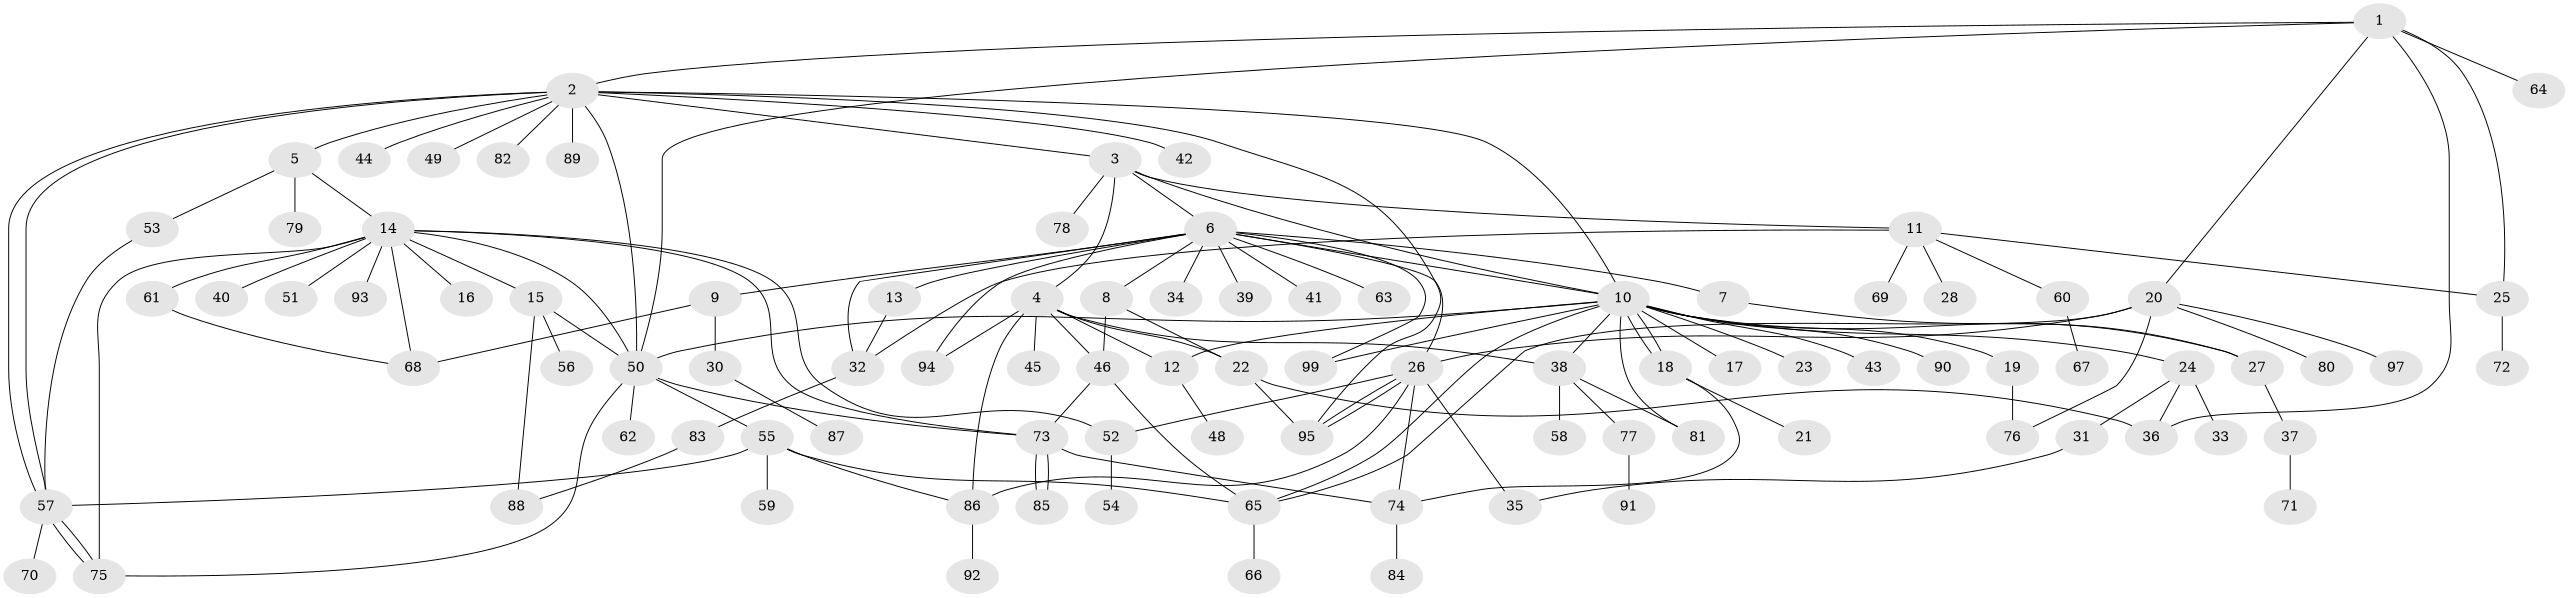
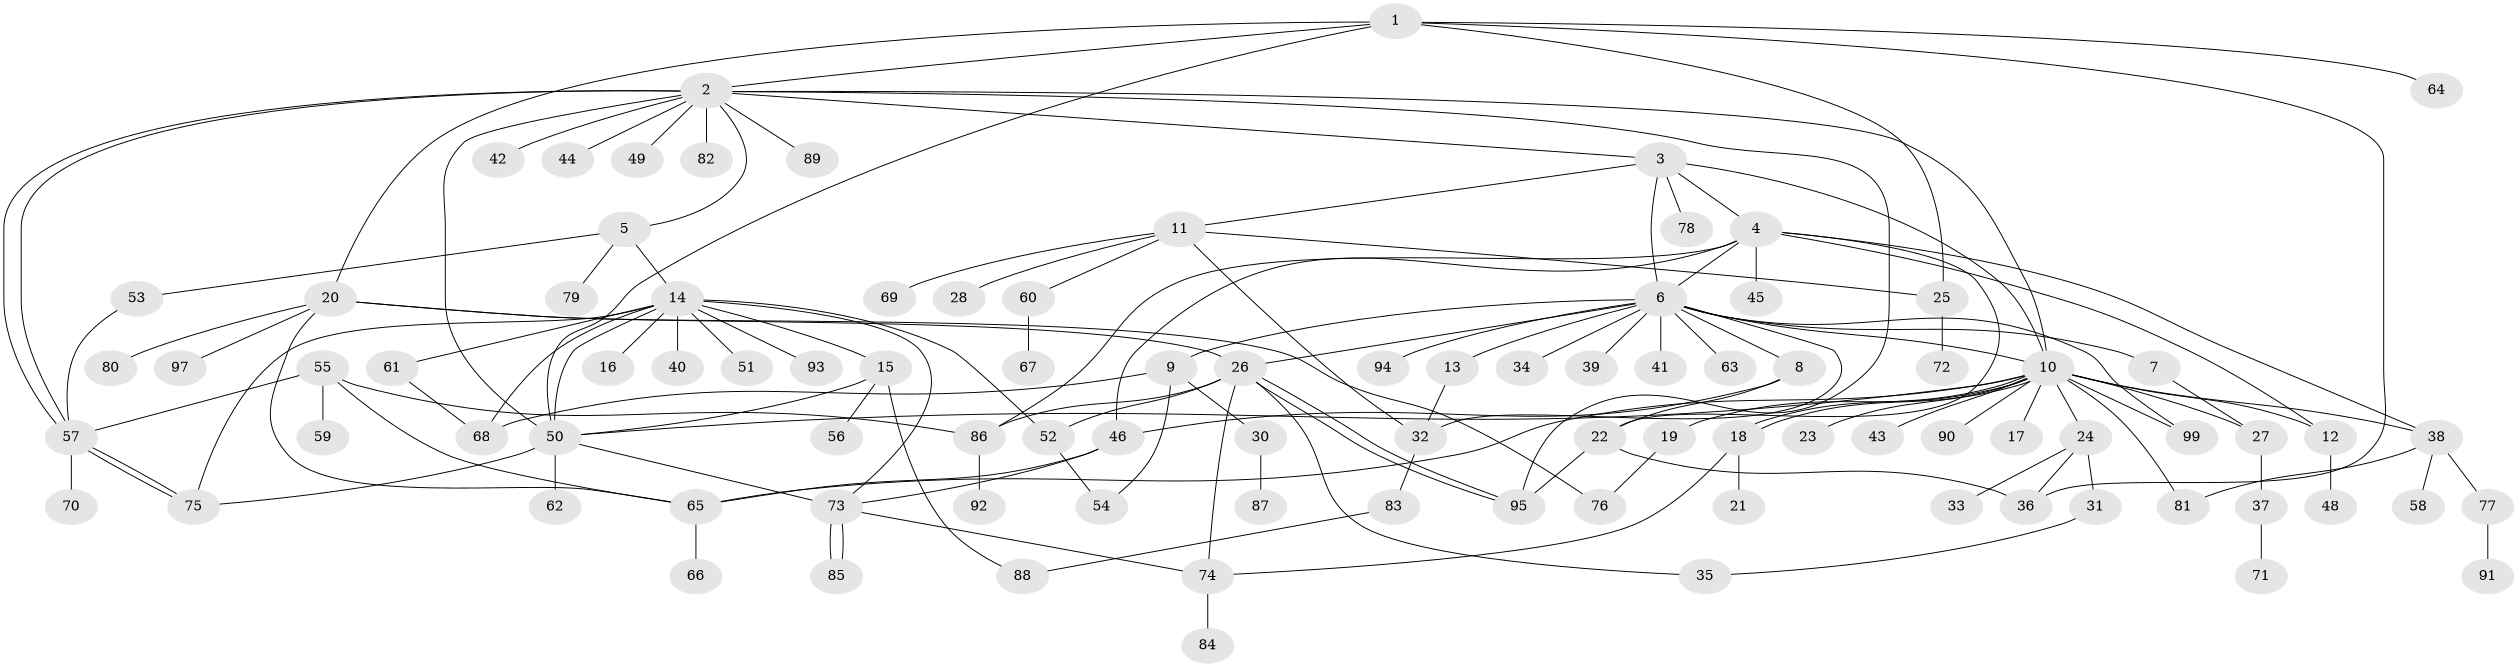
(982, 333) -> (1708, 264)
(702, 403) -> none
none -> (1157, 446)
